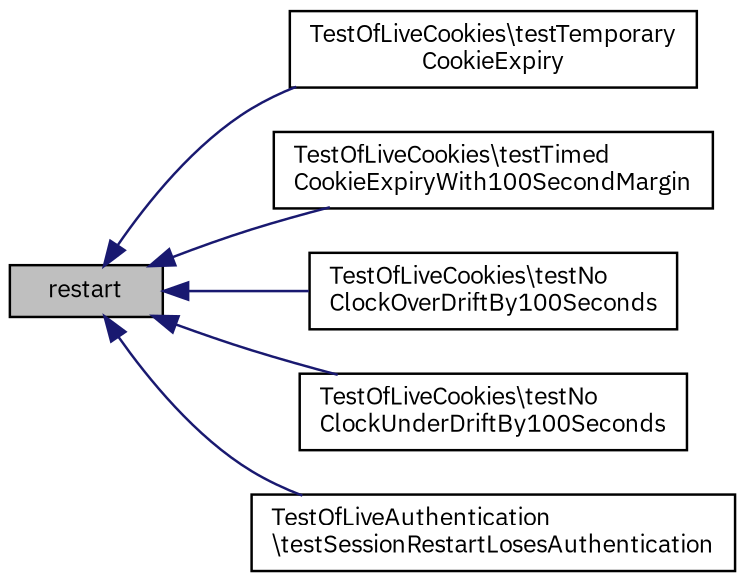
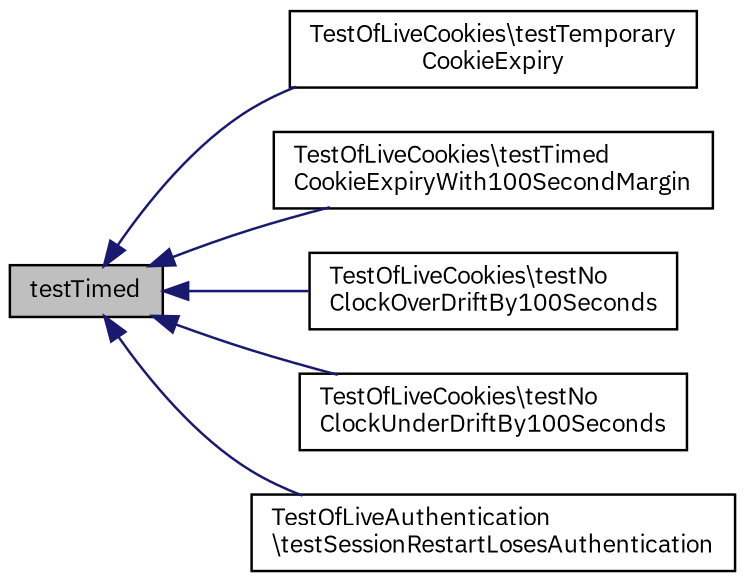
(86, 291) -> (86, 291)
